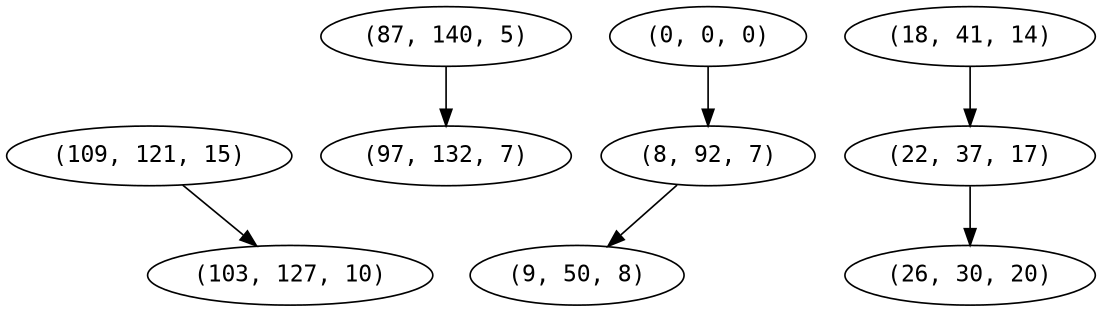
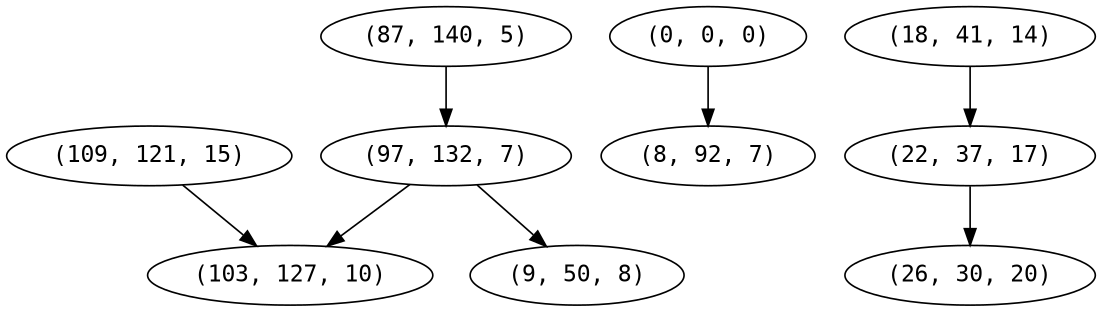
none -> (375, 210)
(649, 210) -> (505, 210)
